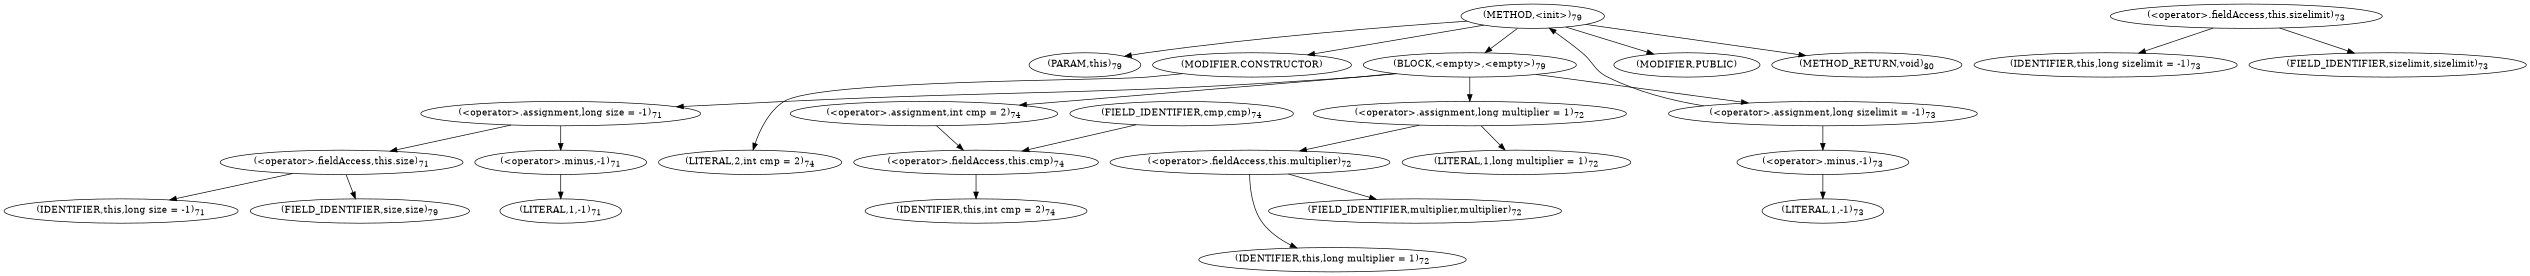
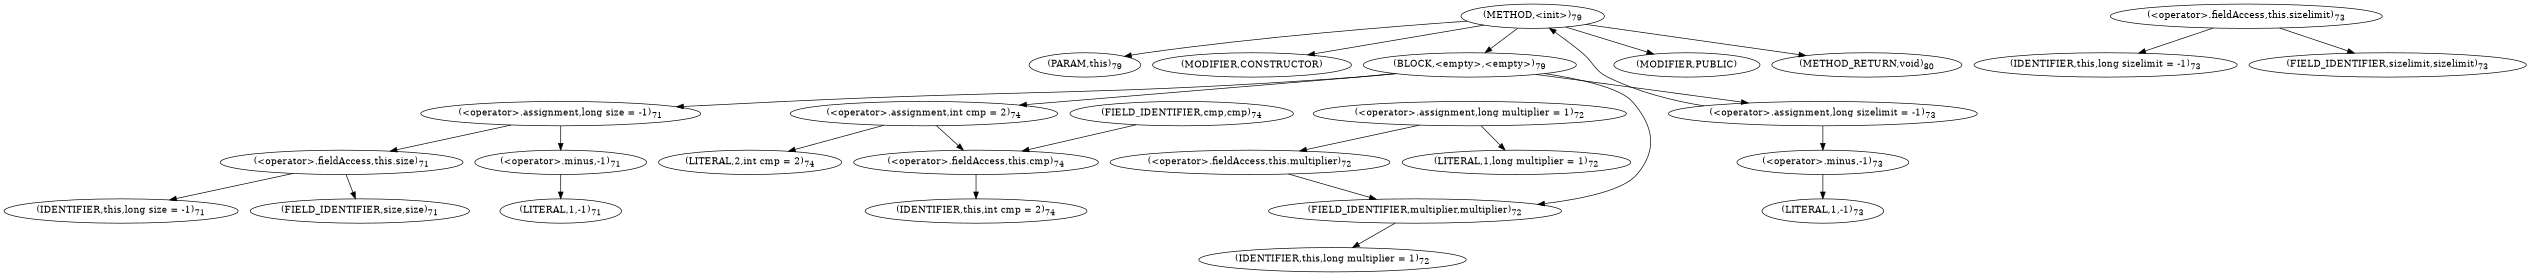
(957, 83) -> (839, 137)
(1470, 86) -> (1650, 140)
(433, 210) -> (433, 210)
(1259, 217) -> (1377, 234)
